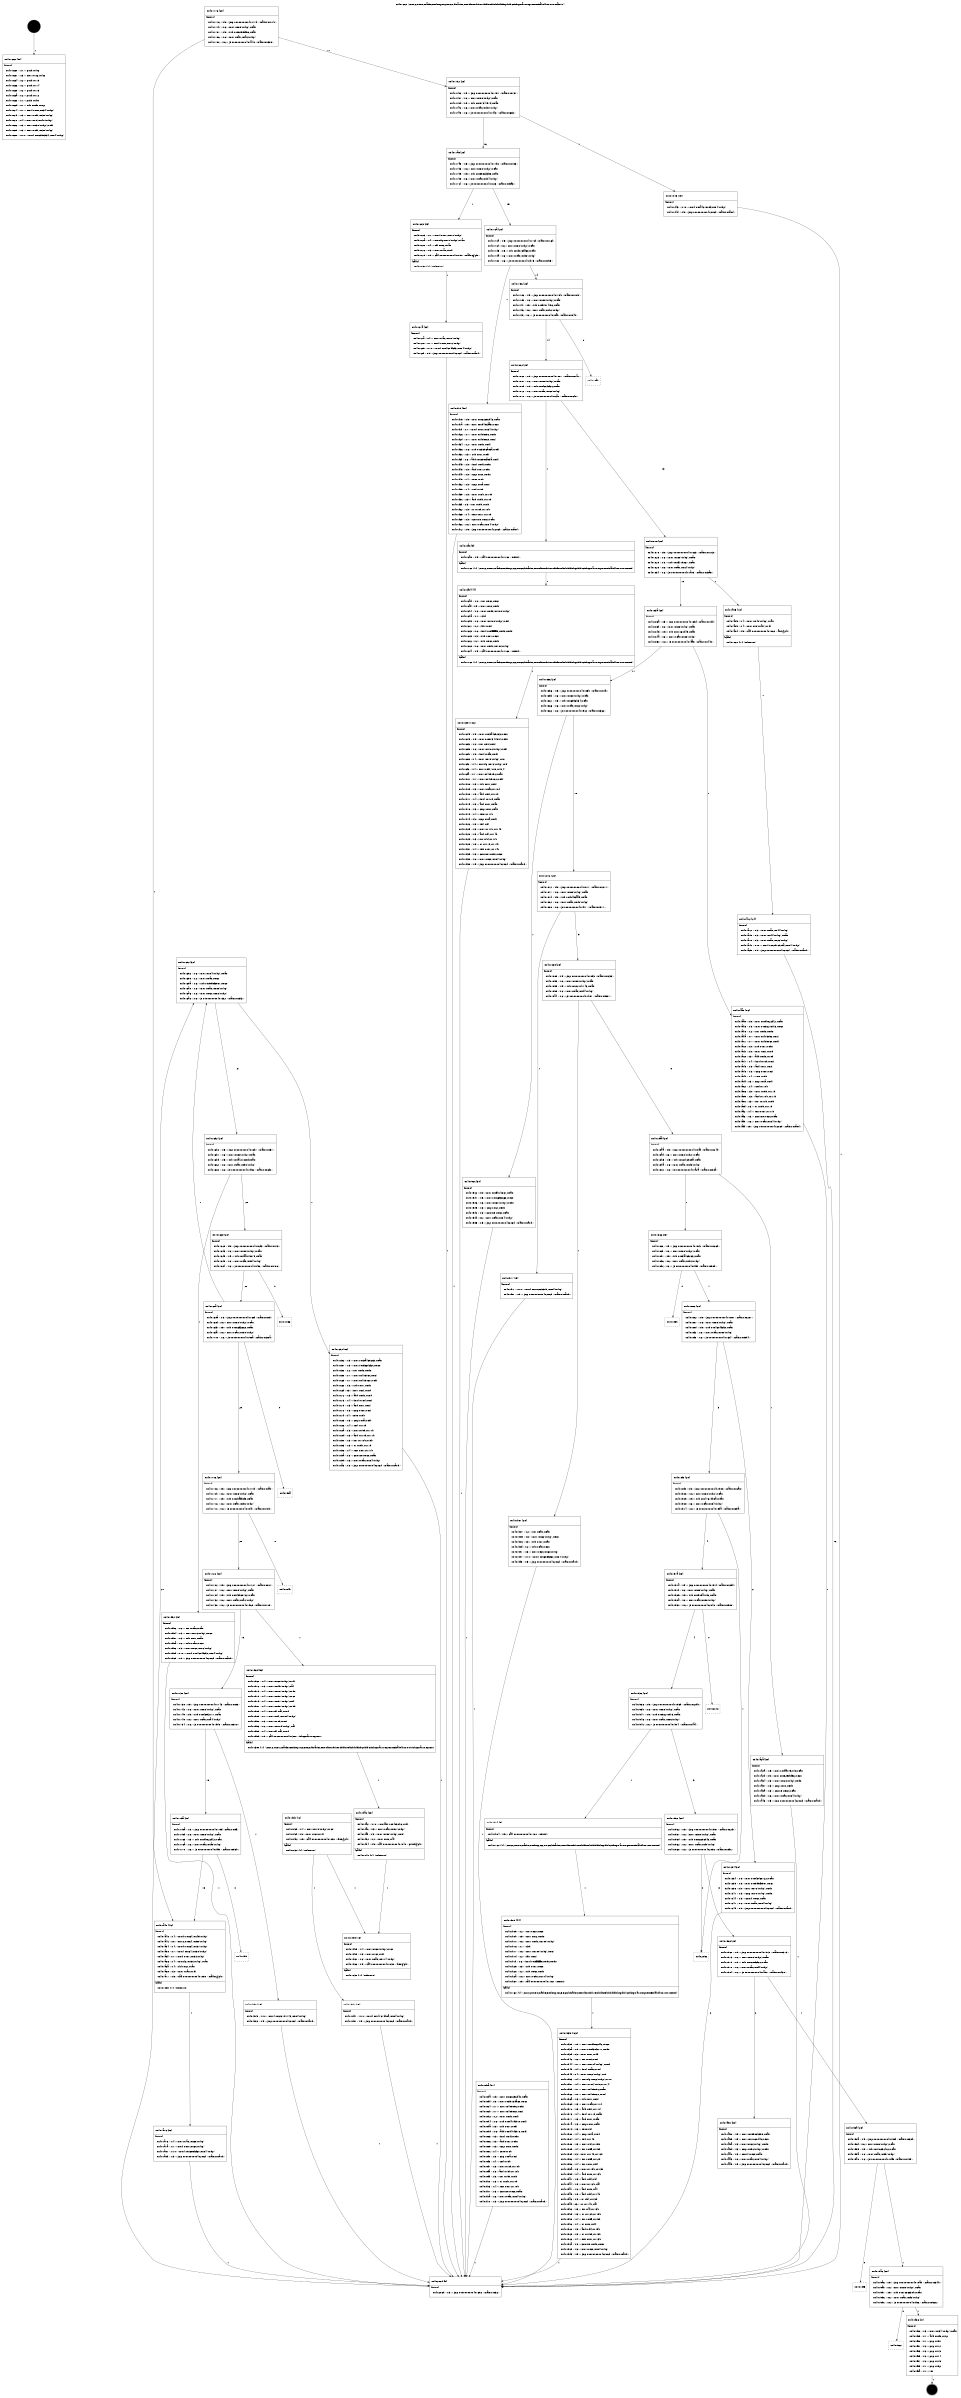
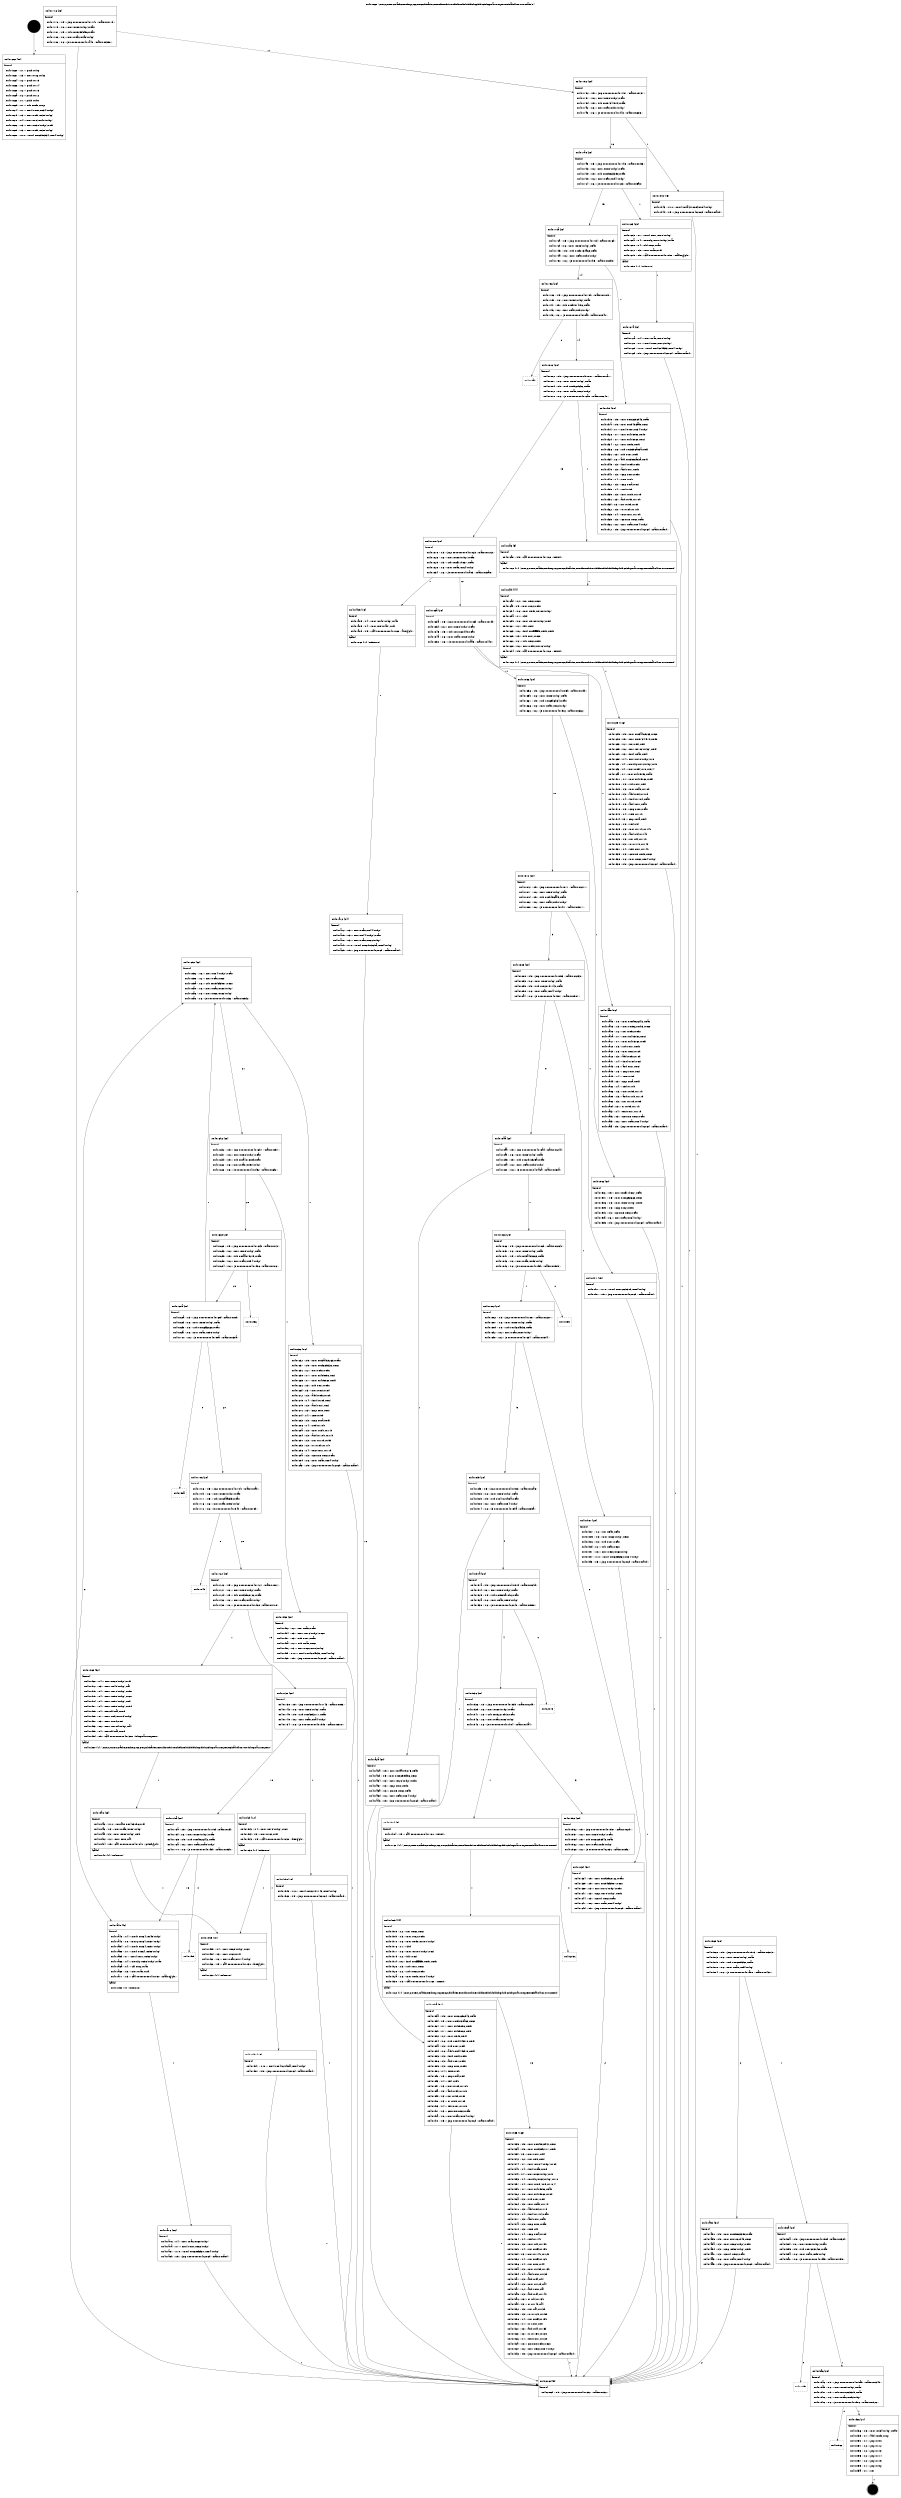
(741, 1742) -> (434, 1807)
(713, 1897) -> none
(593, 2013) -> (531, 2063)
none -> (703, 2358)
